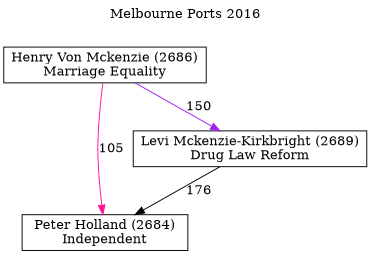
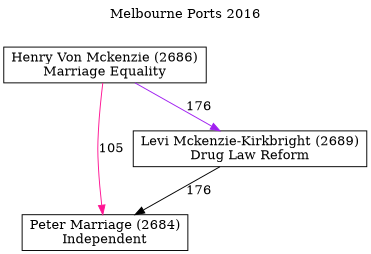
(199, 107) -> (199, 107)
(105, 233) -> (105, 233)
